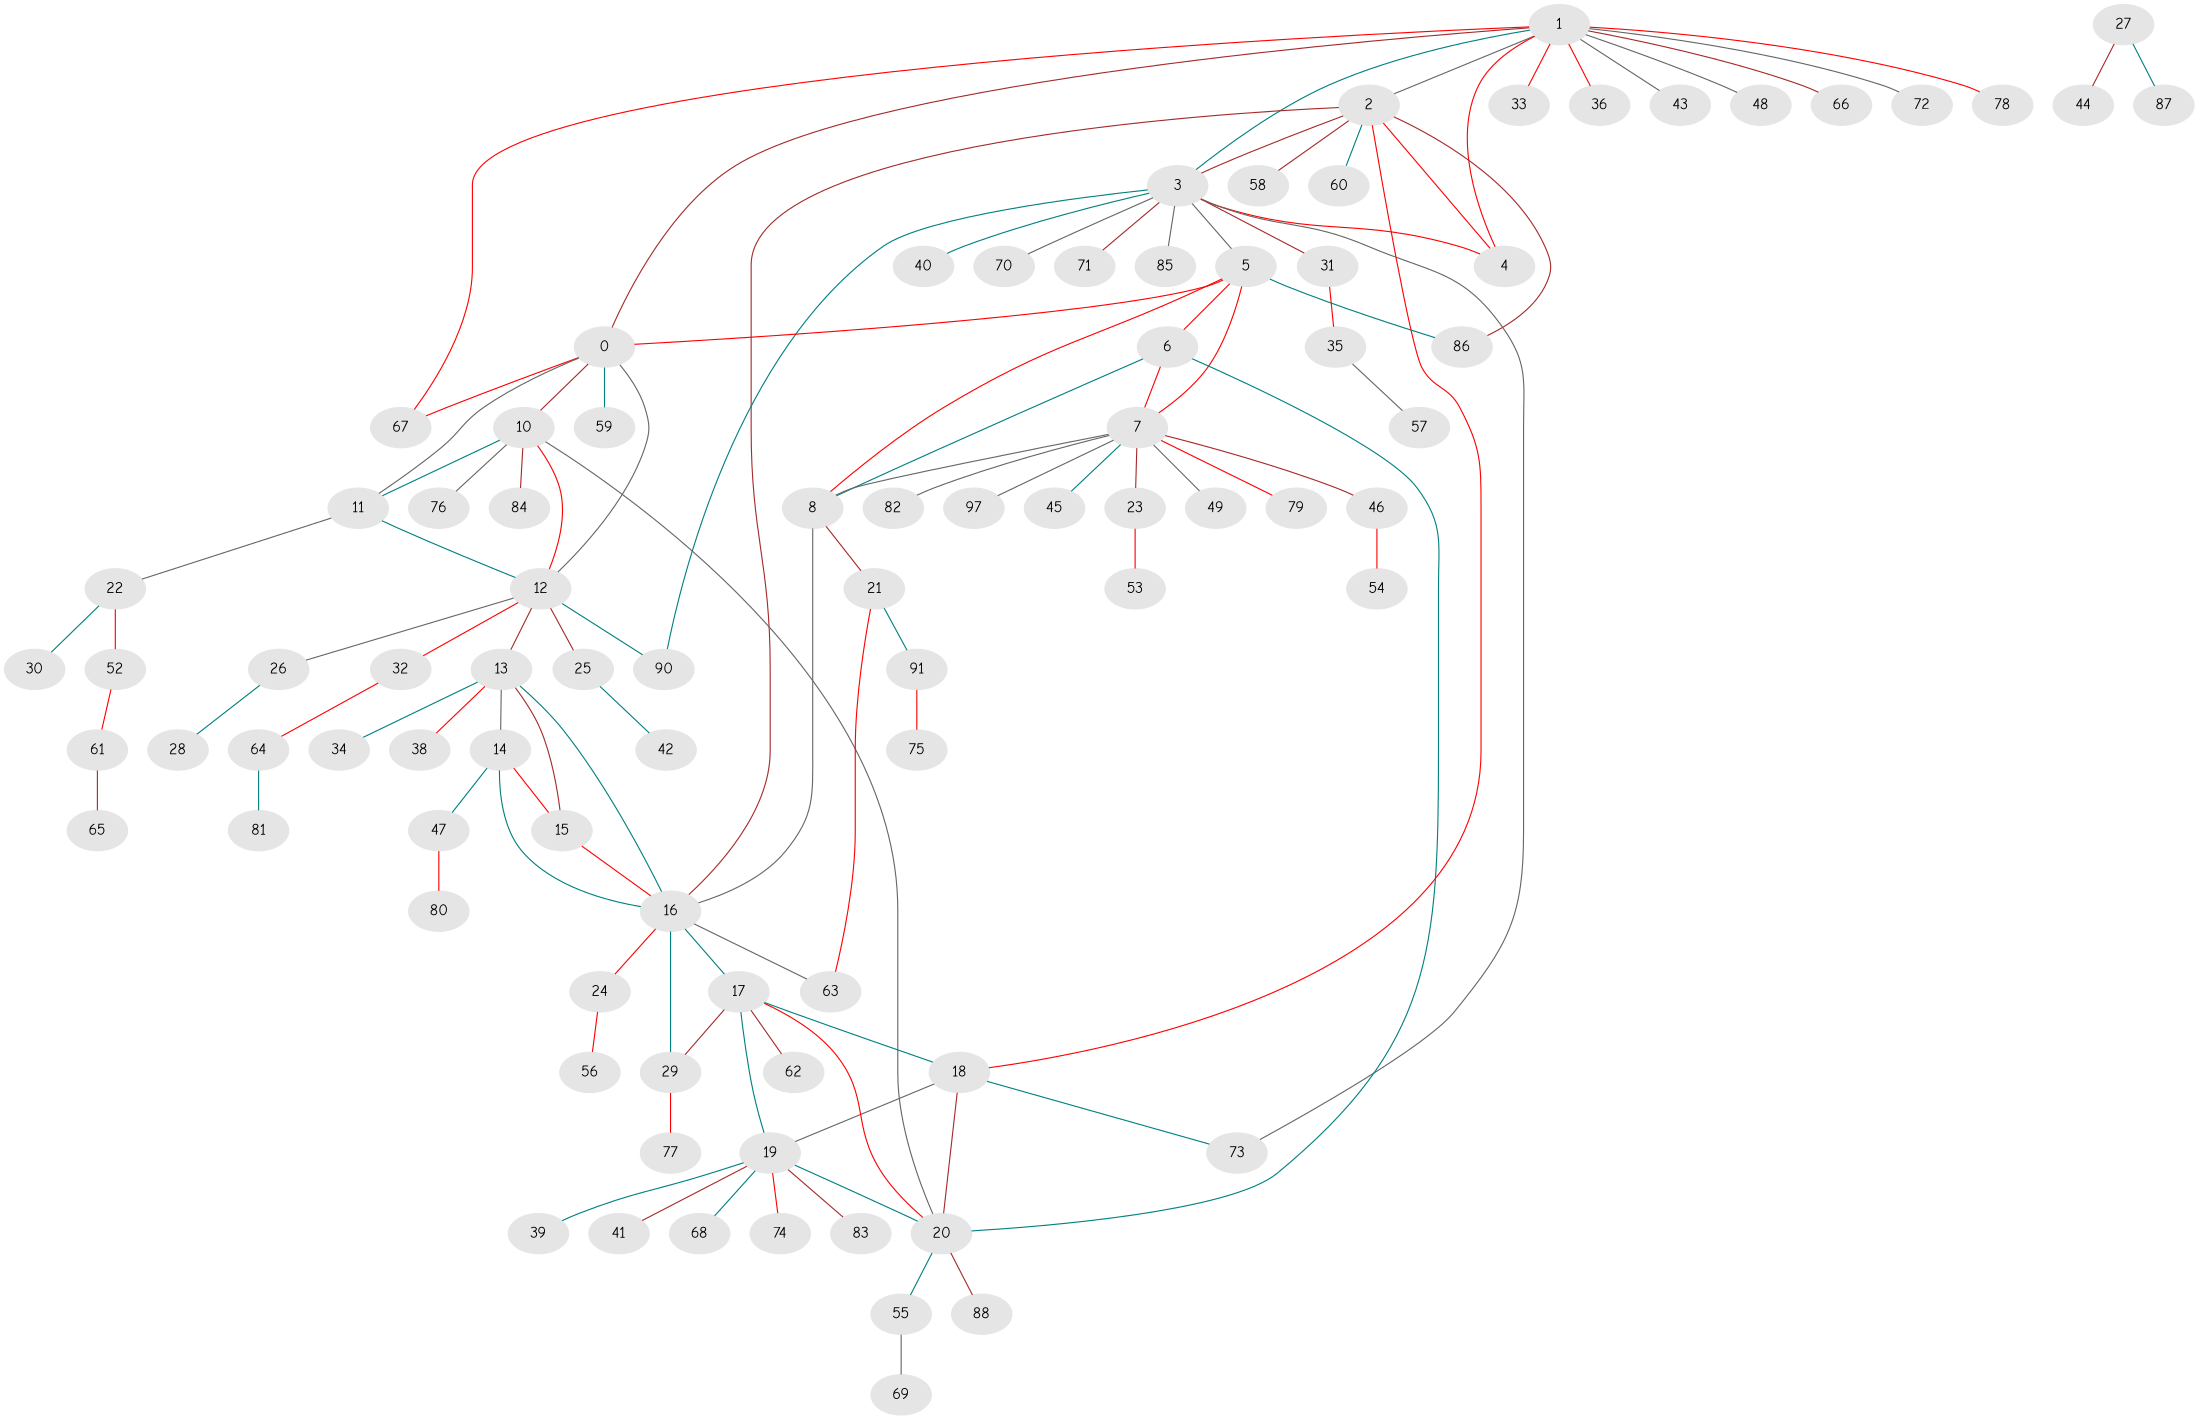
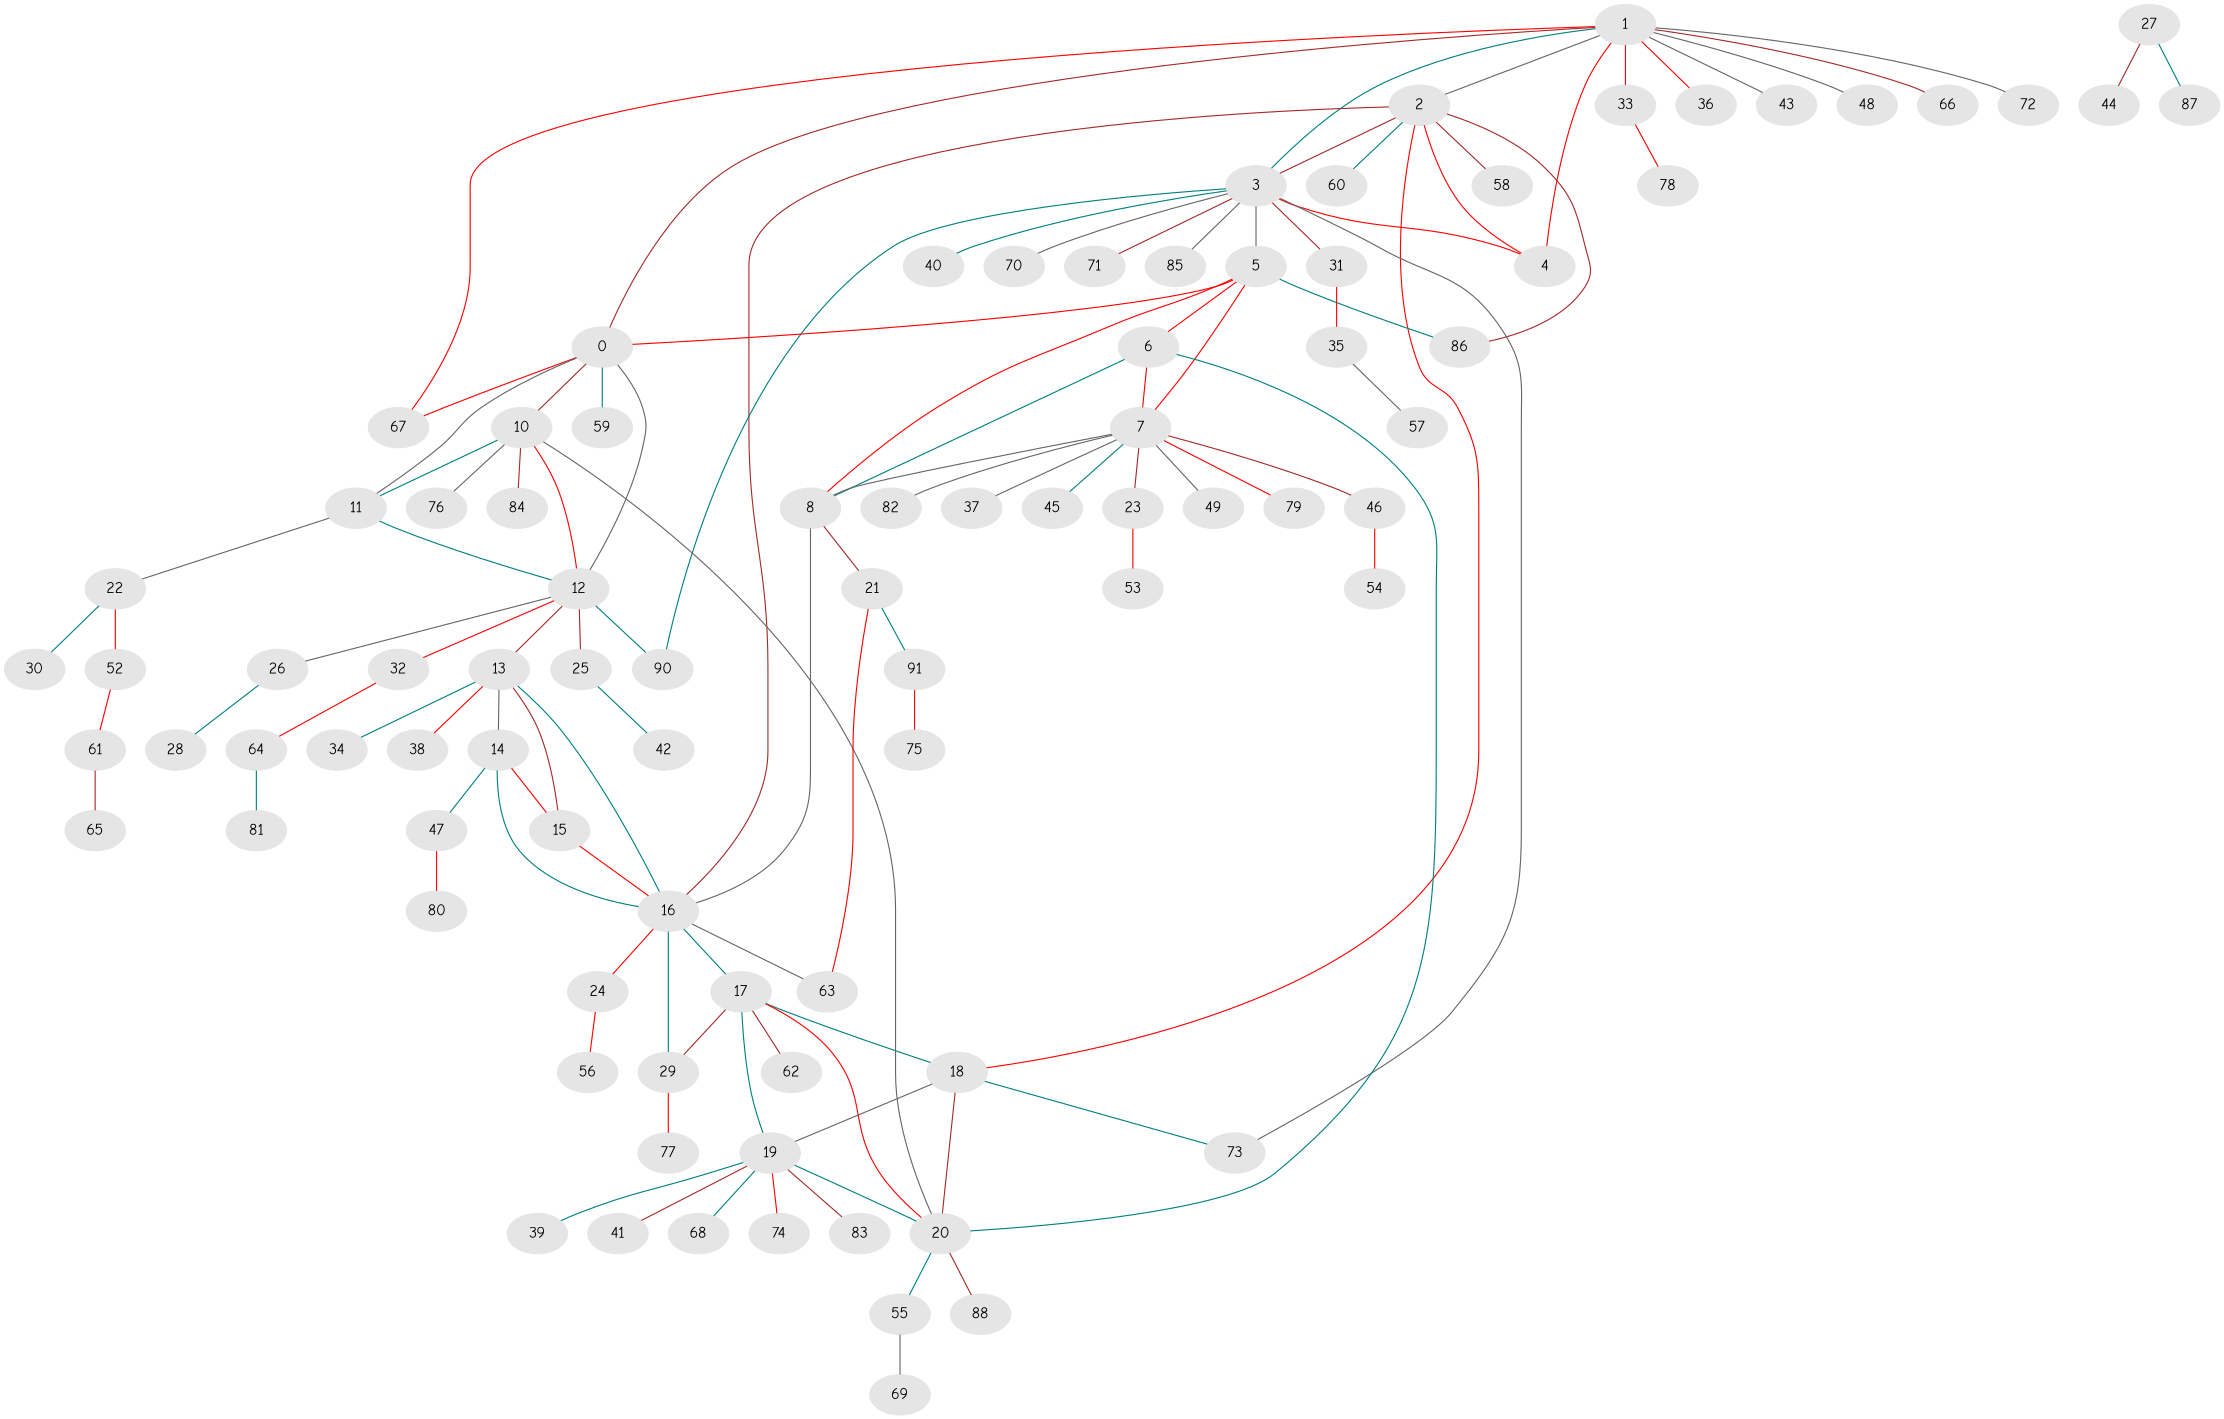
(1787, 47) -> (1647, 146)
(974, 508) -> (972, 508)
